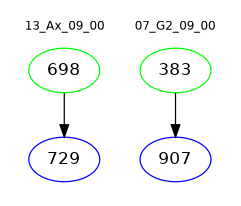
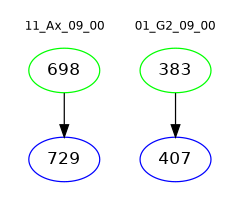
(65, 27) -> (65, 27)
(176, 27) -> (176, 27)
(176, 159) -> (176, 159)
